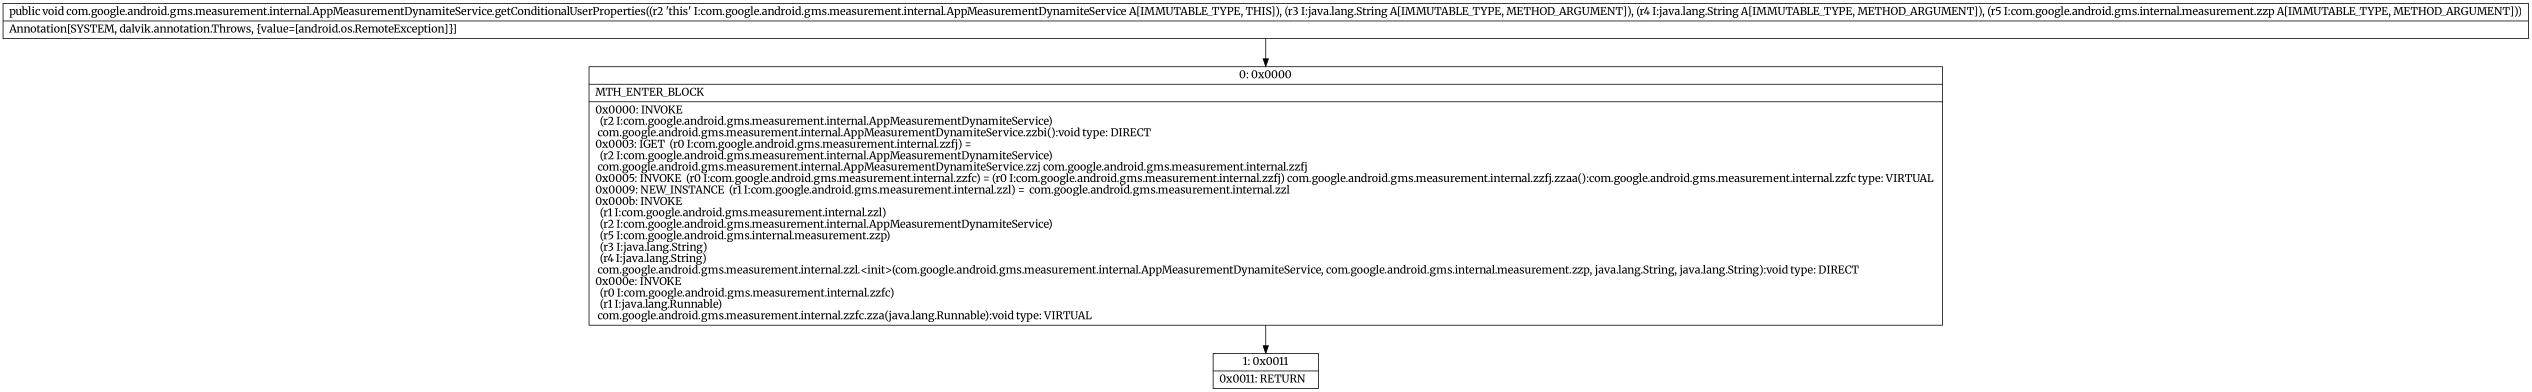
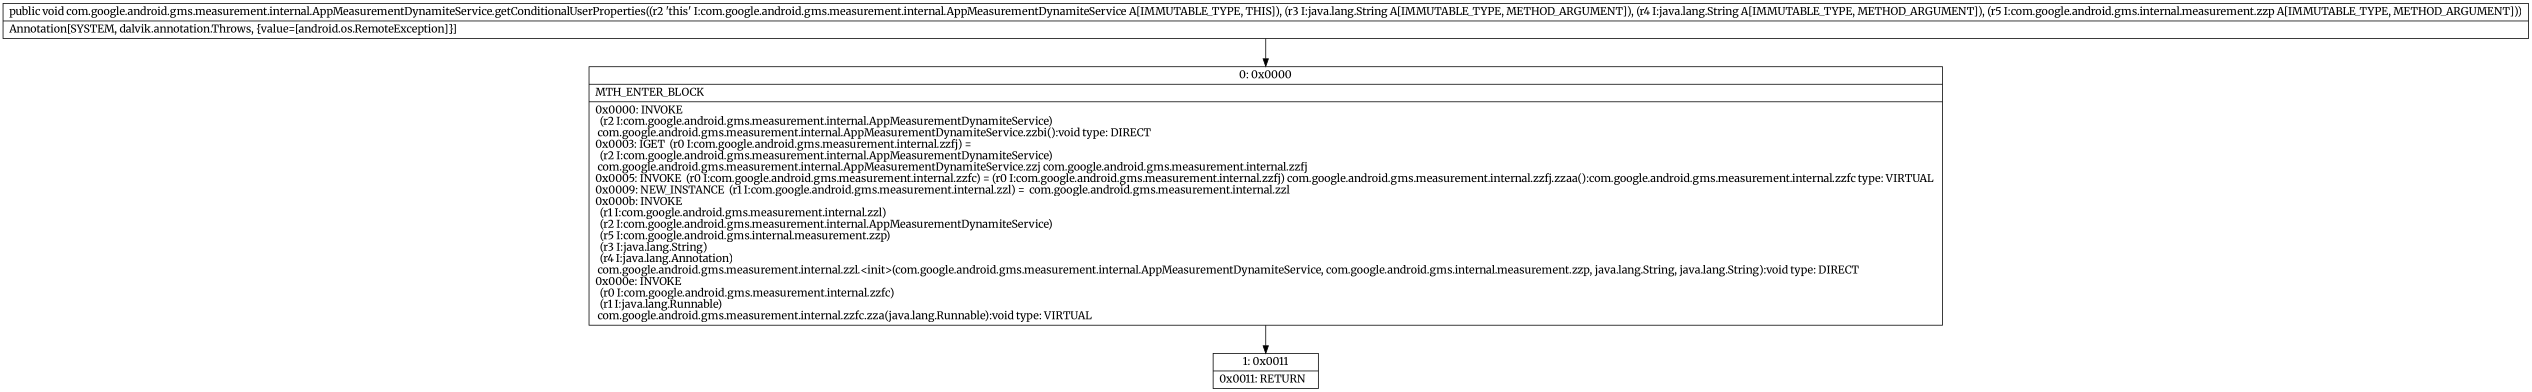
(651, 259) -> (664, 259)
